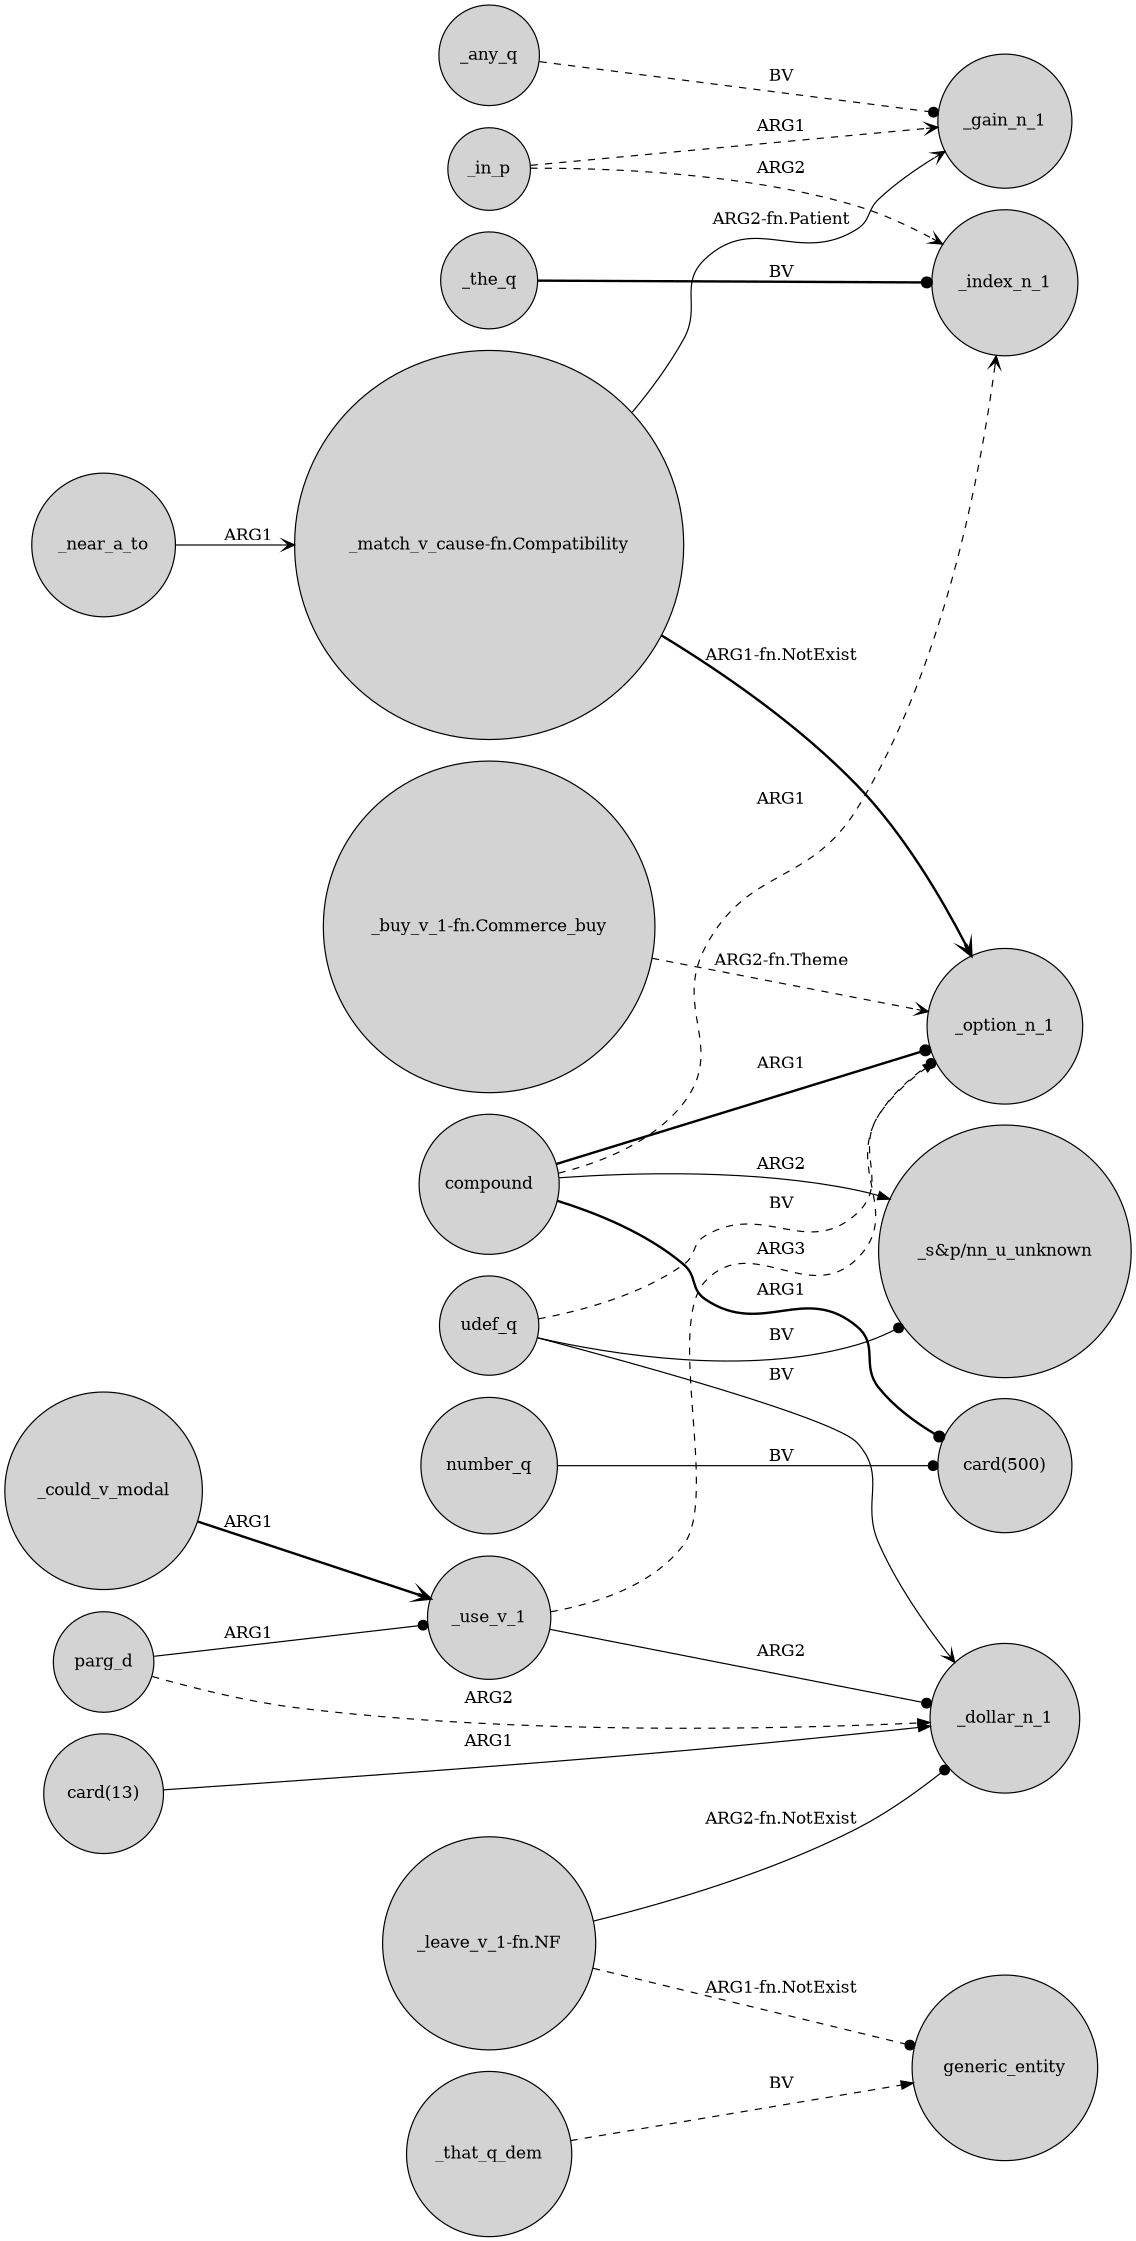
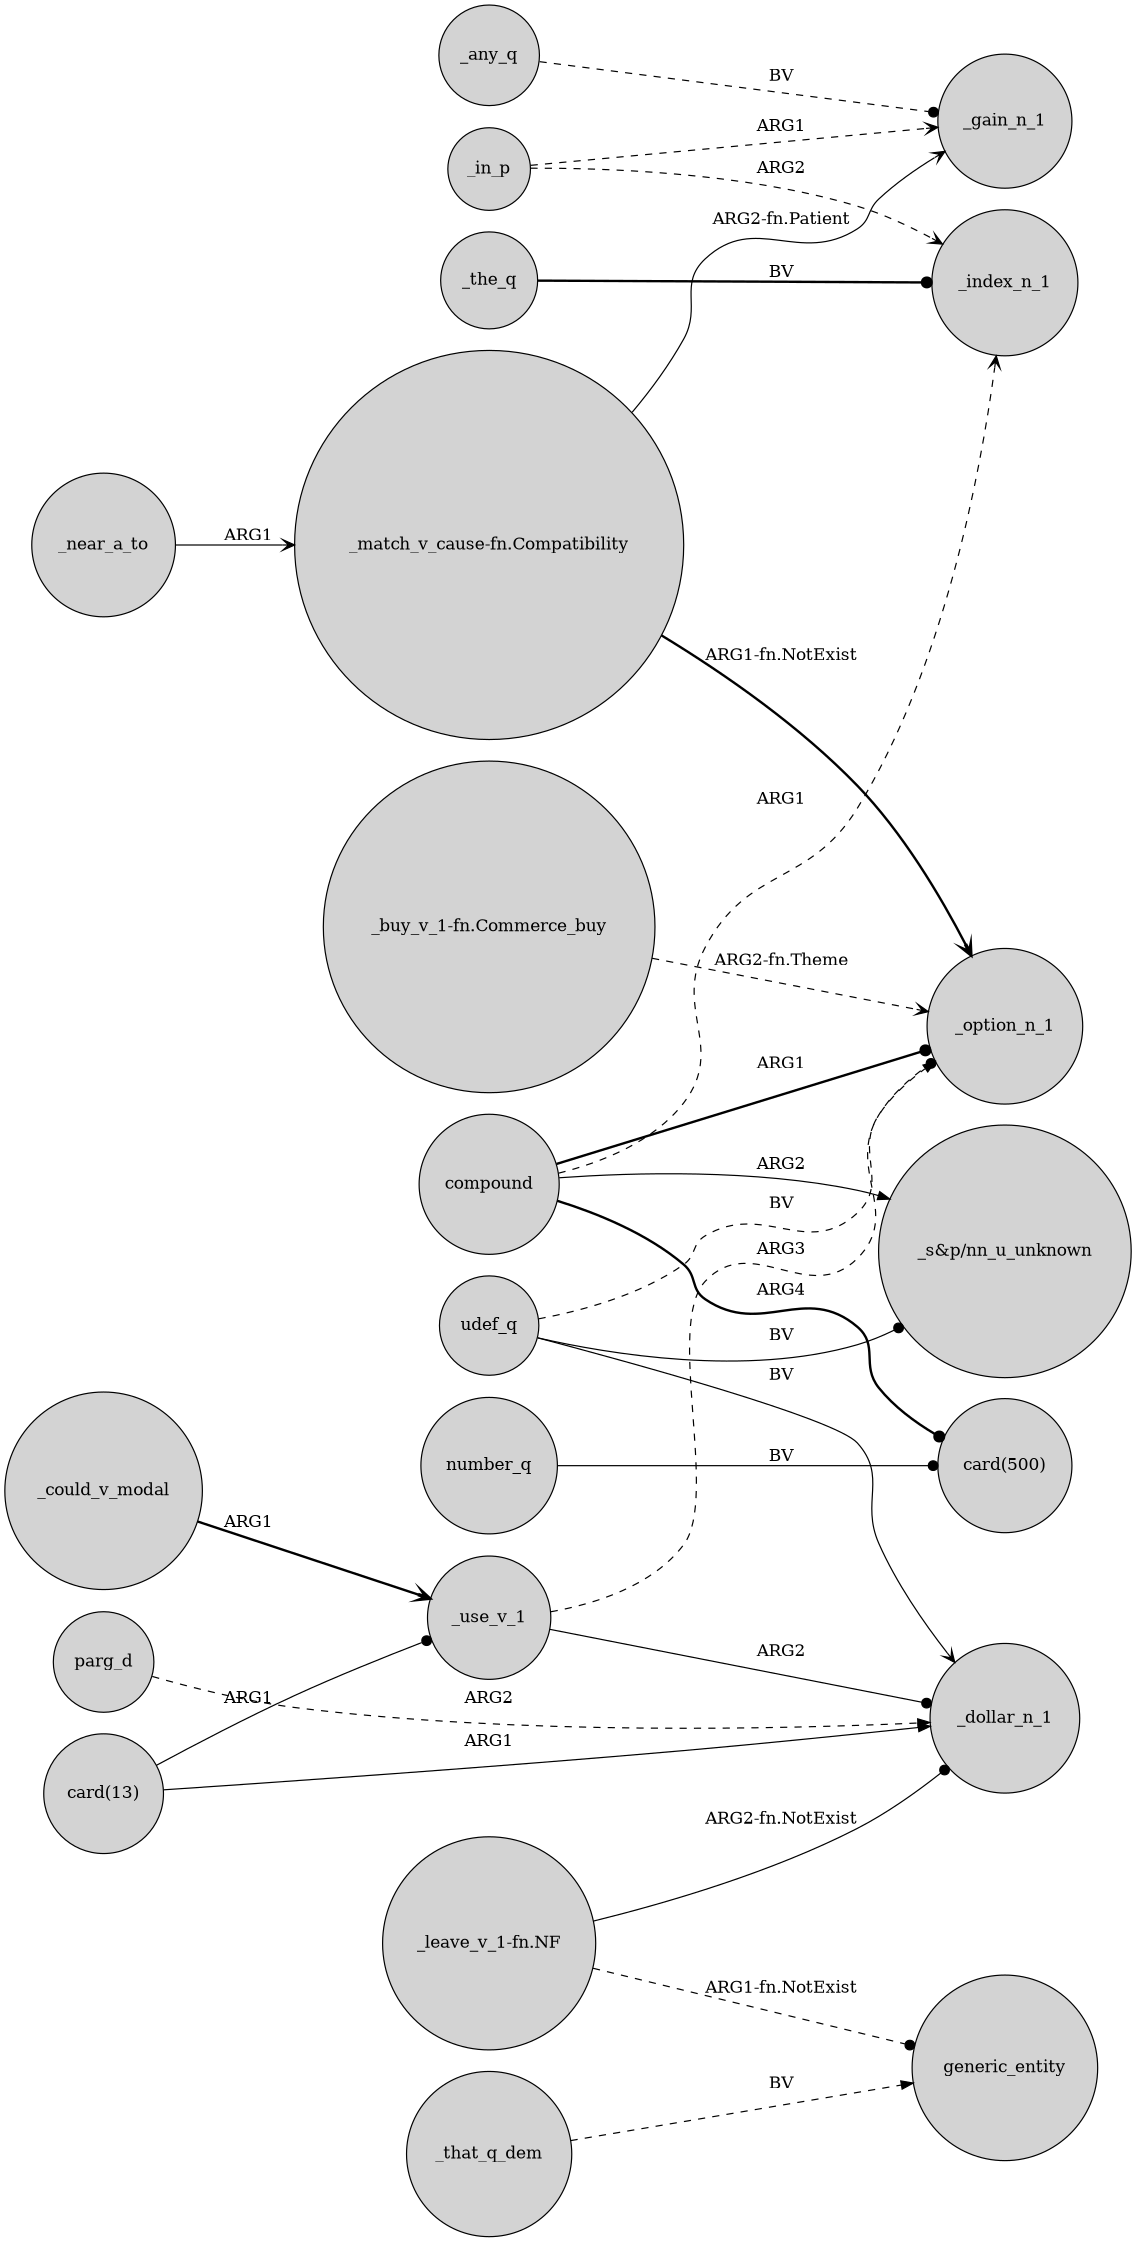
(781, 1290) -> (781, 1290)
(286, 1641) -> (287, 1699)
